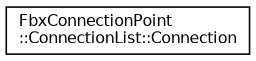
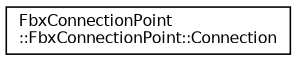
(128, 31) -> (148, 31)
